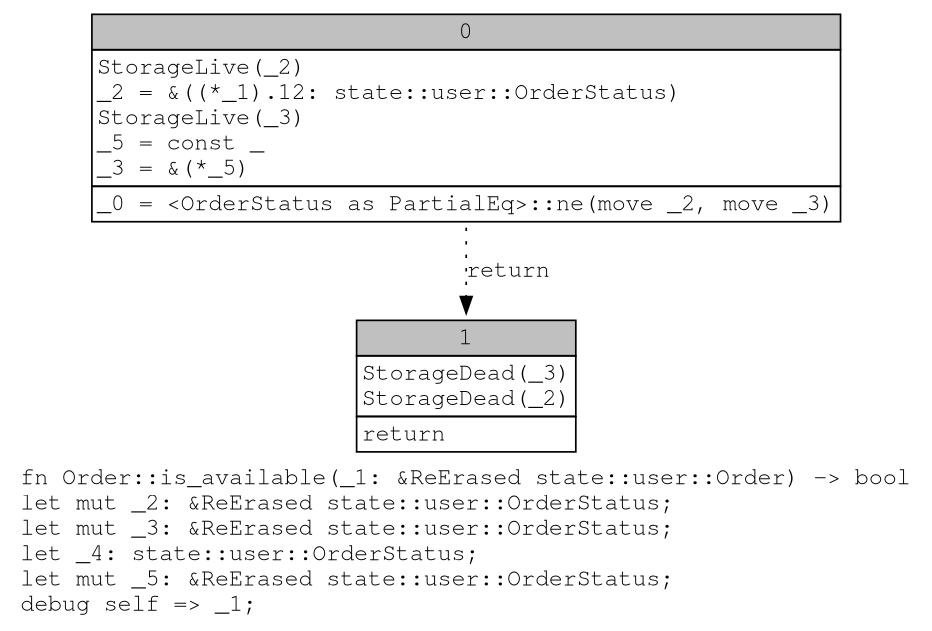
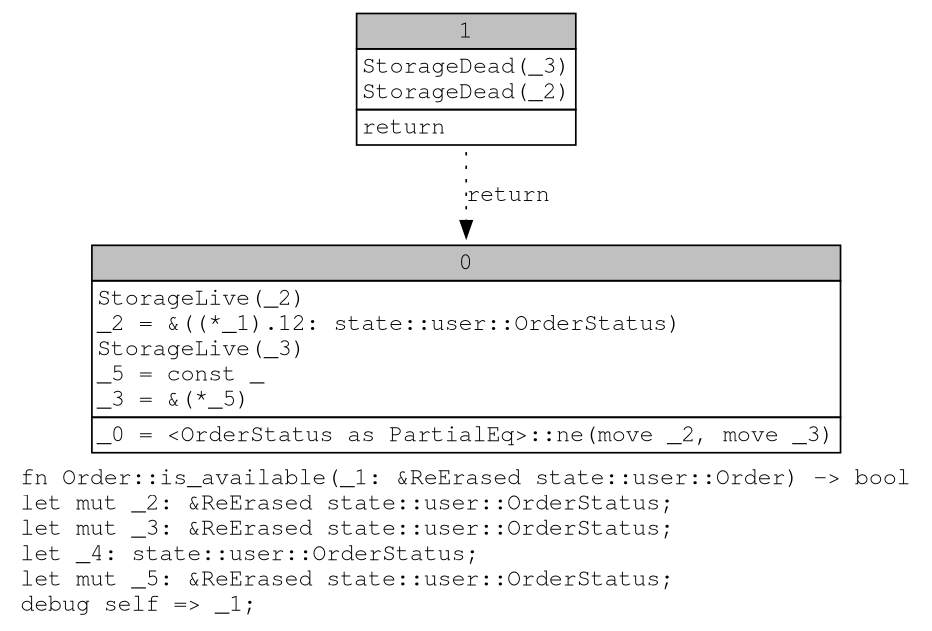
(466, 262) -> (466, 186)
